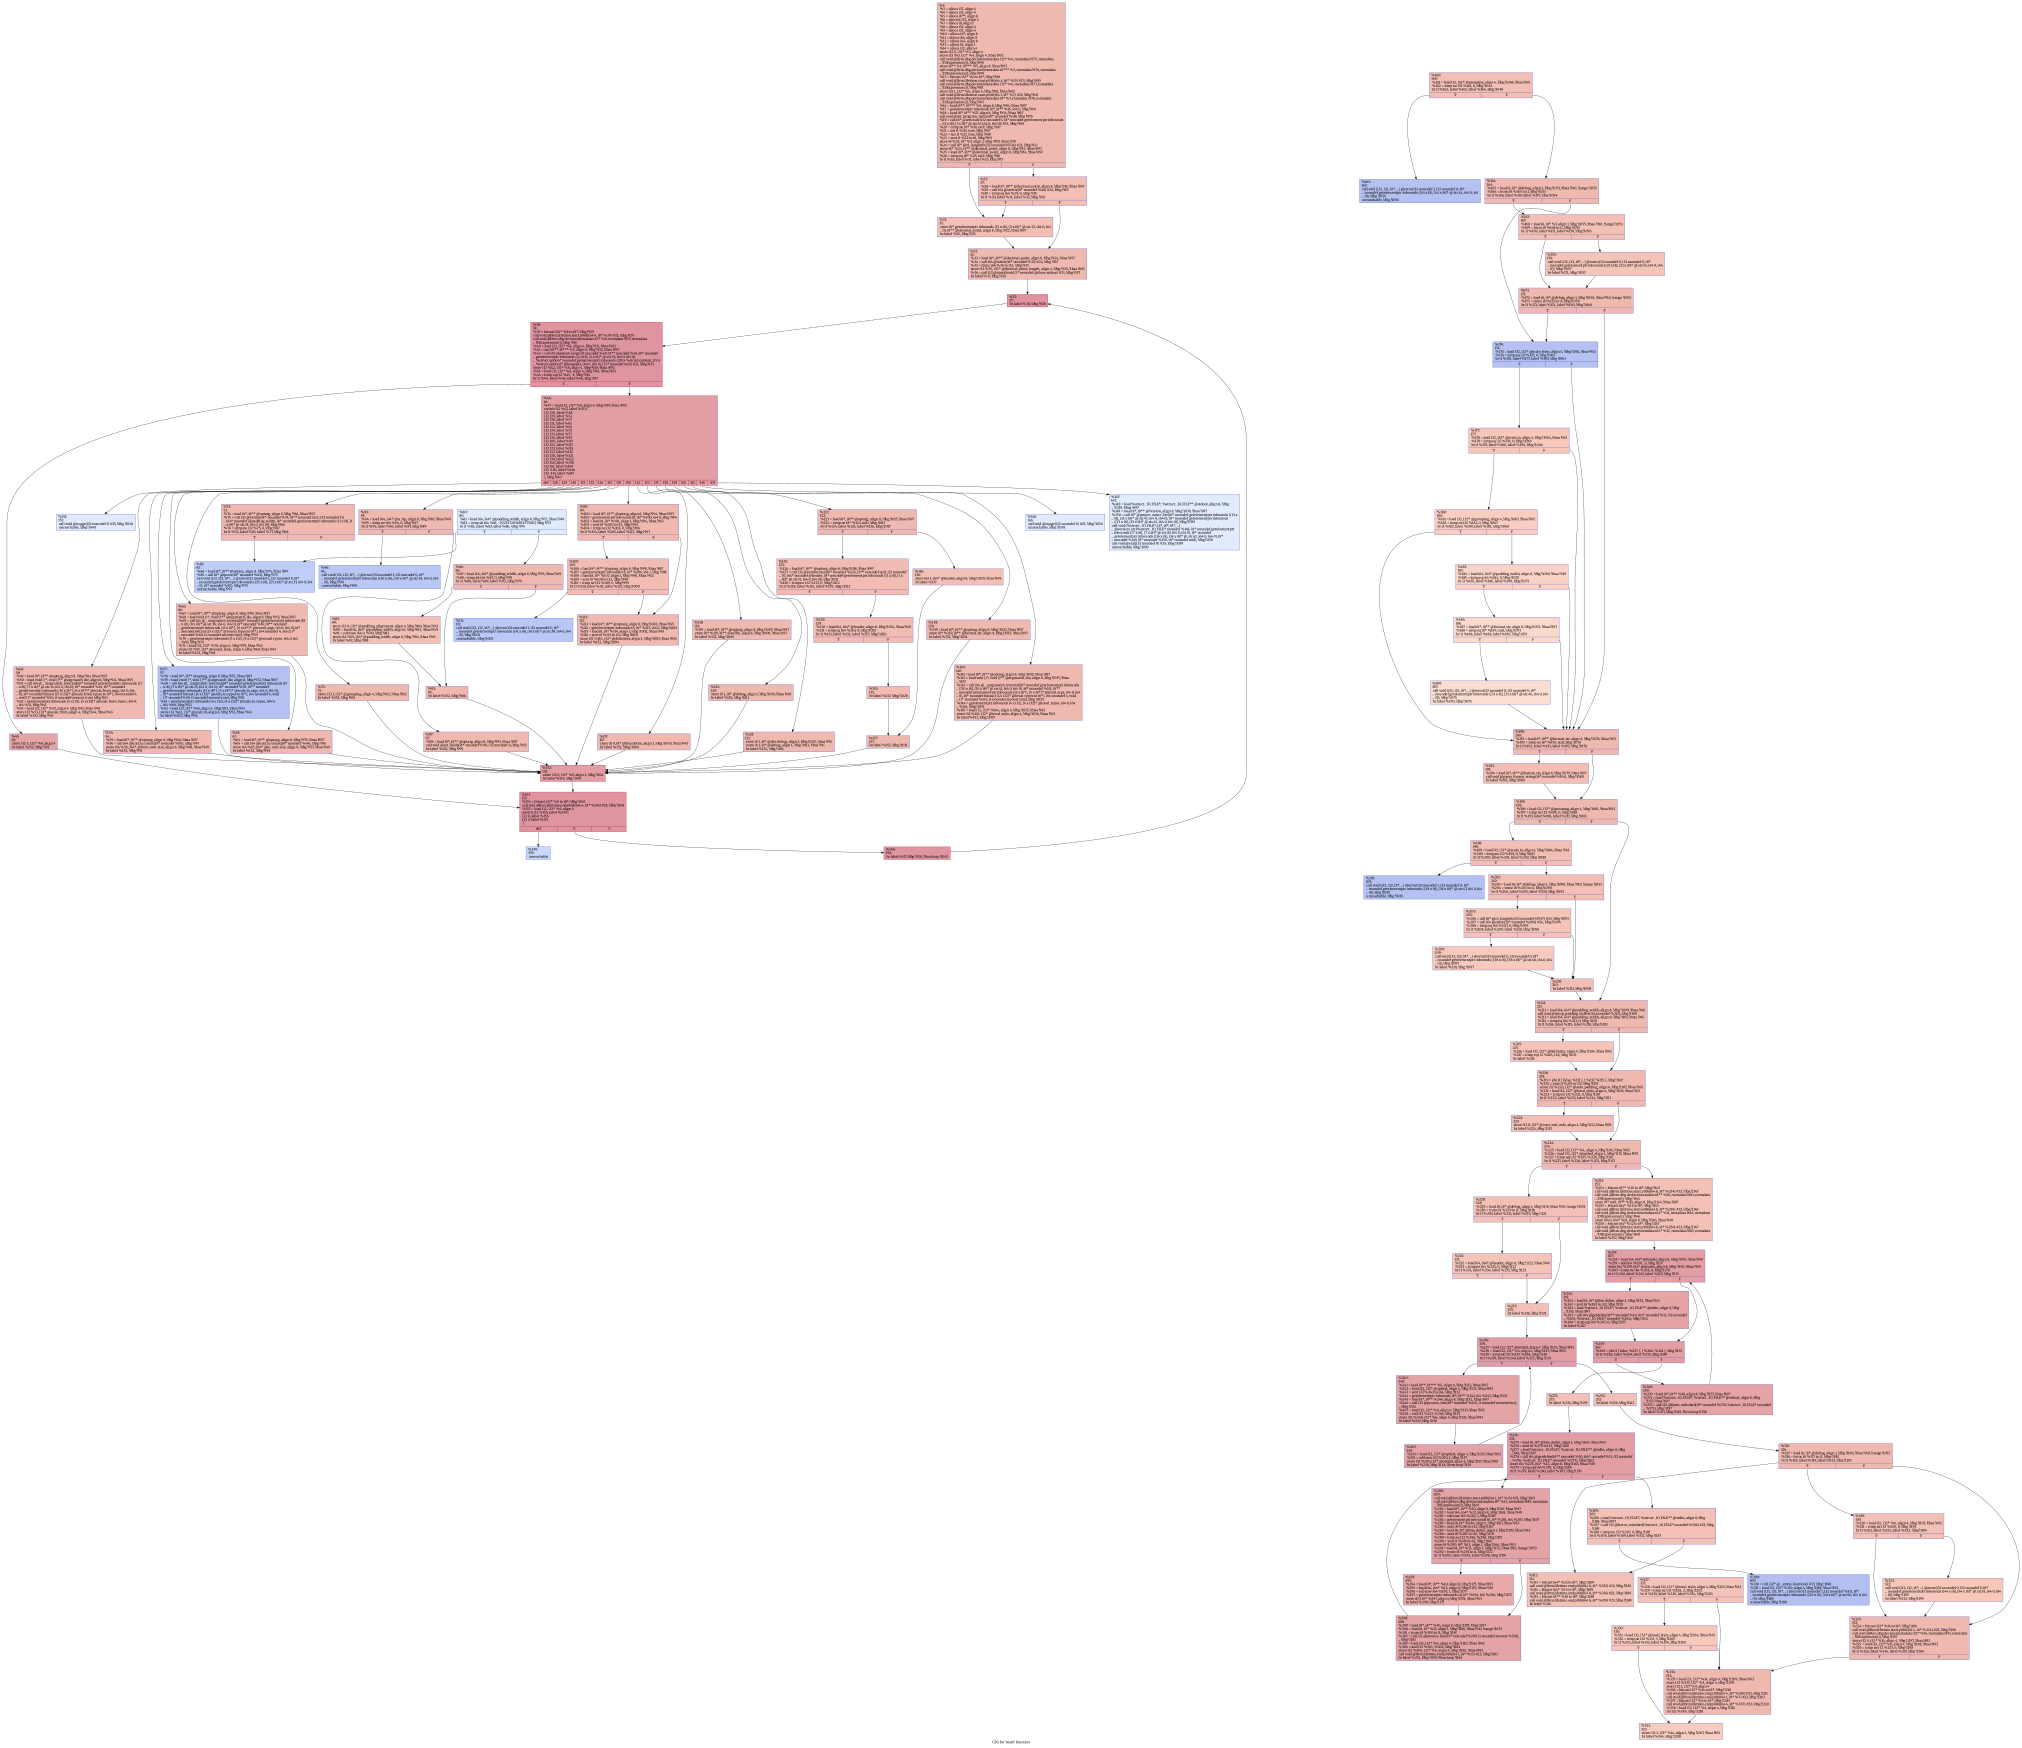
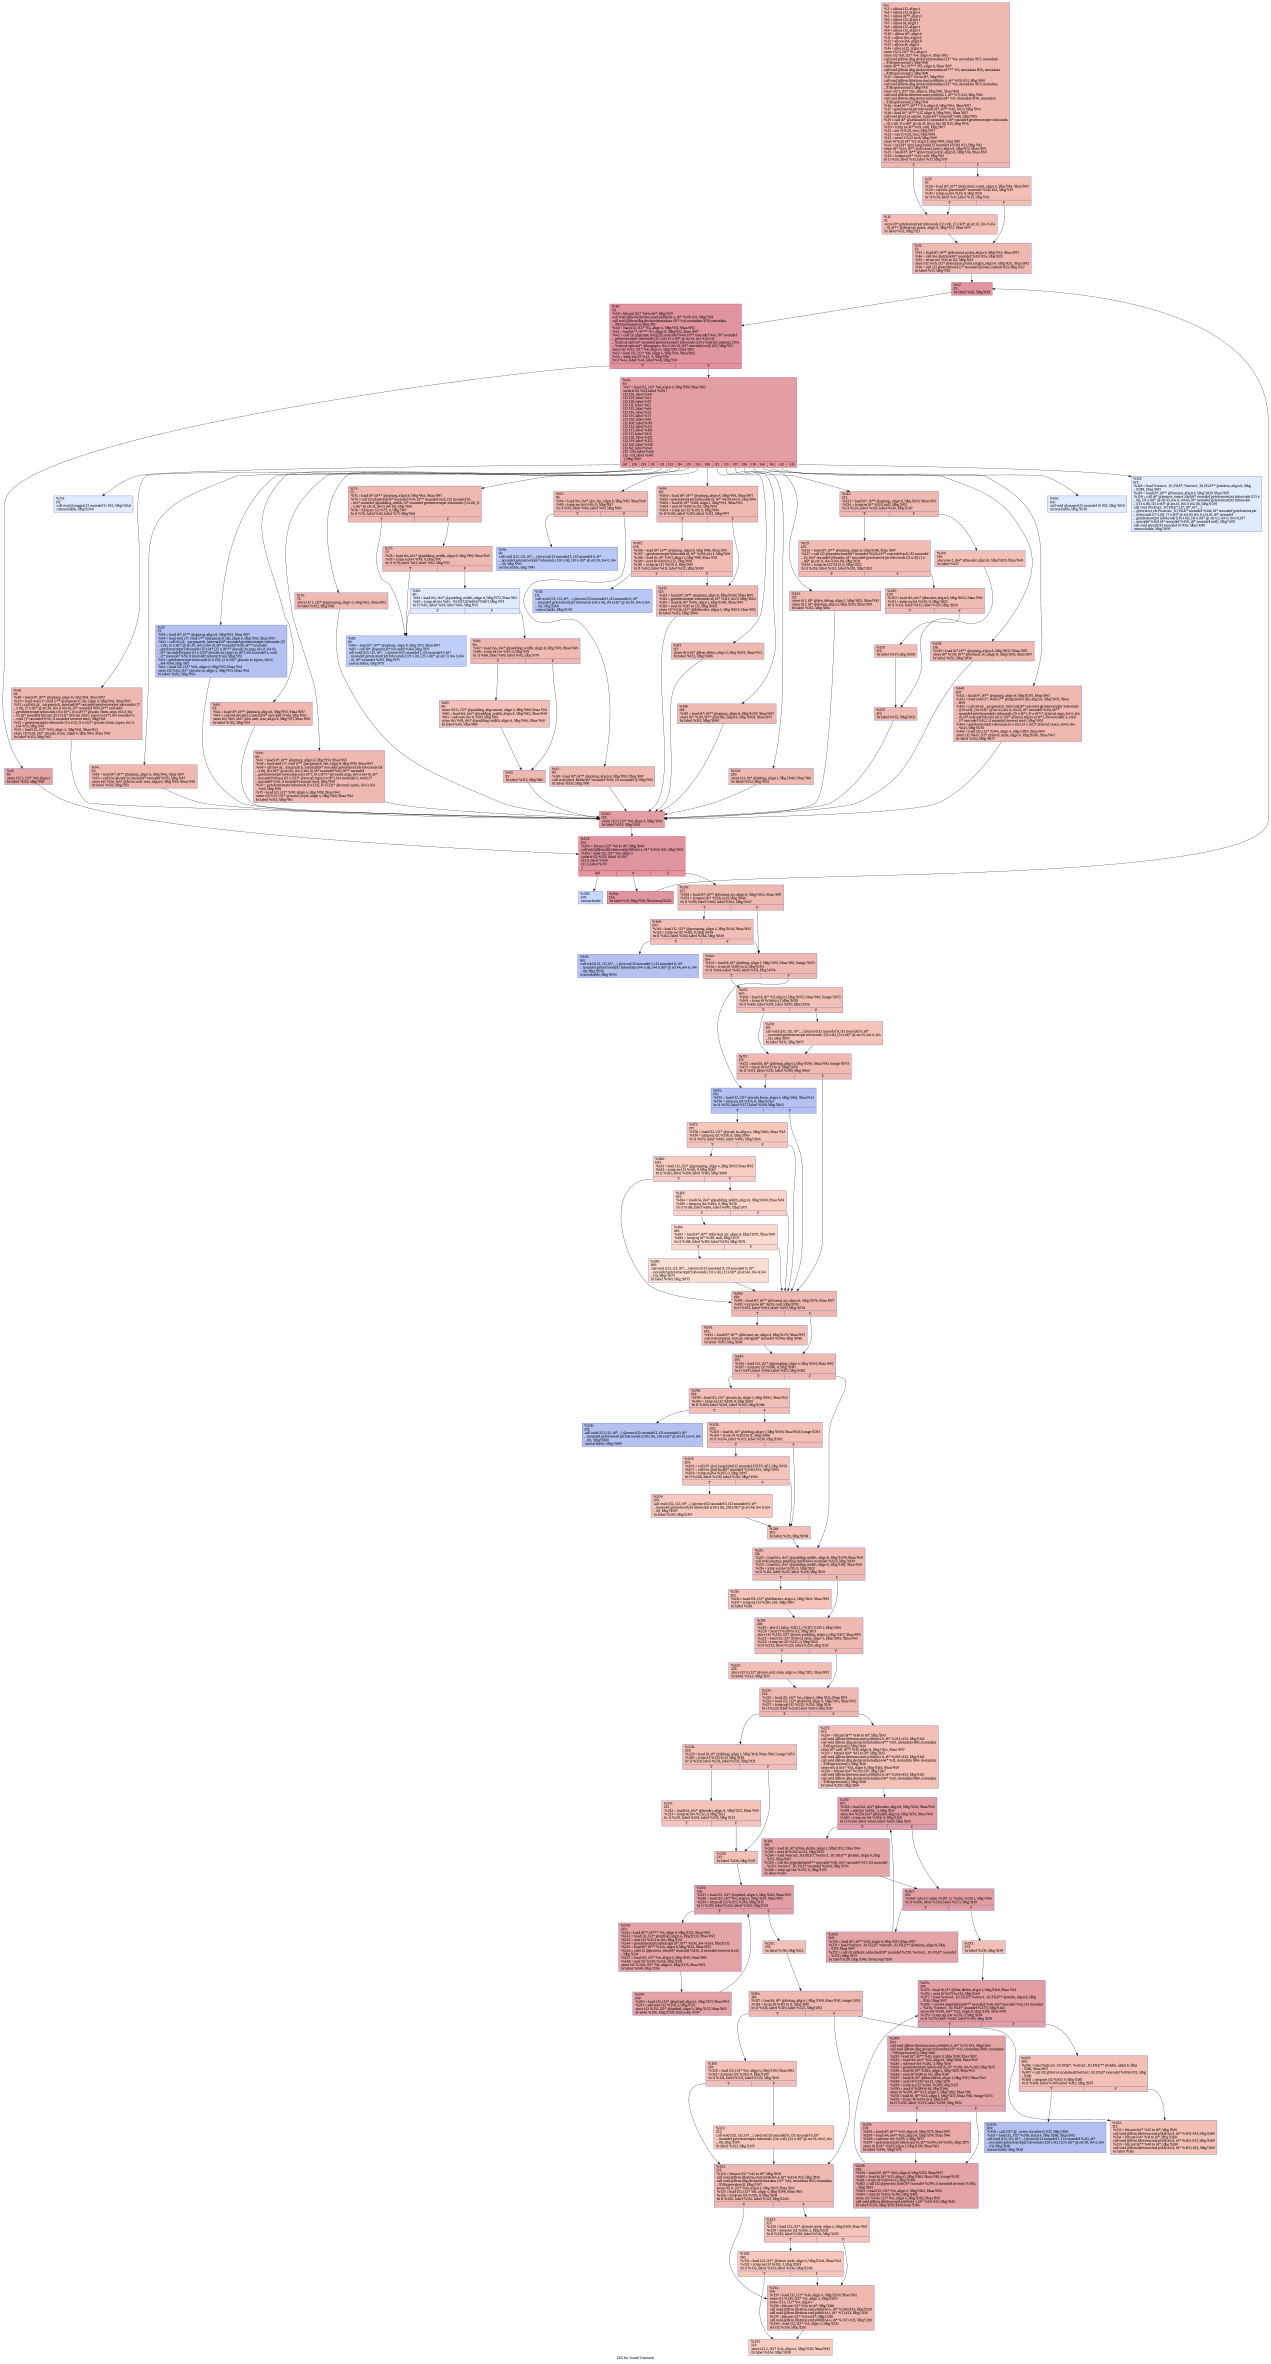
(959, 20) -> (902, 20)
none -> (437, 559)
none -> (731, 898)
none -> (804, 2211)
